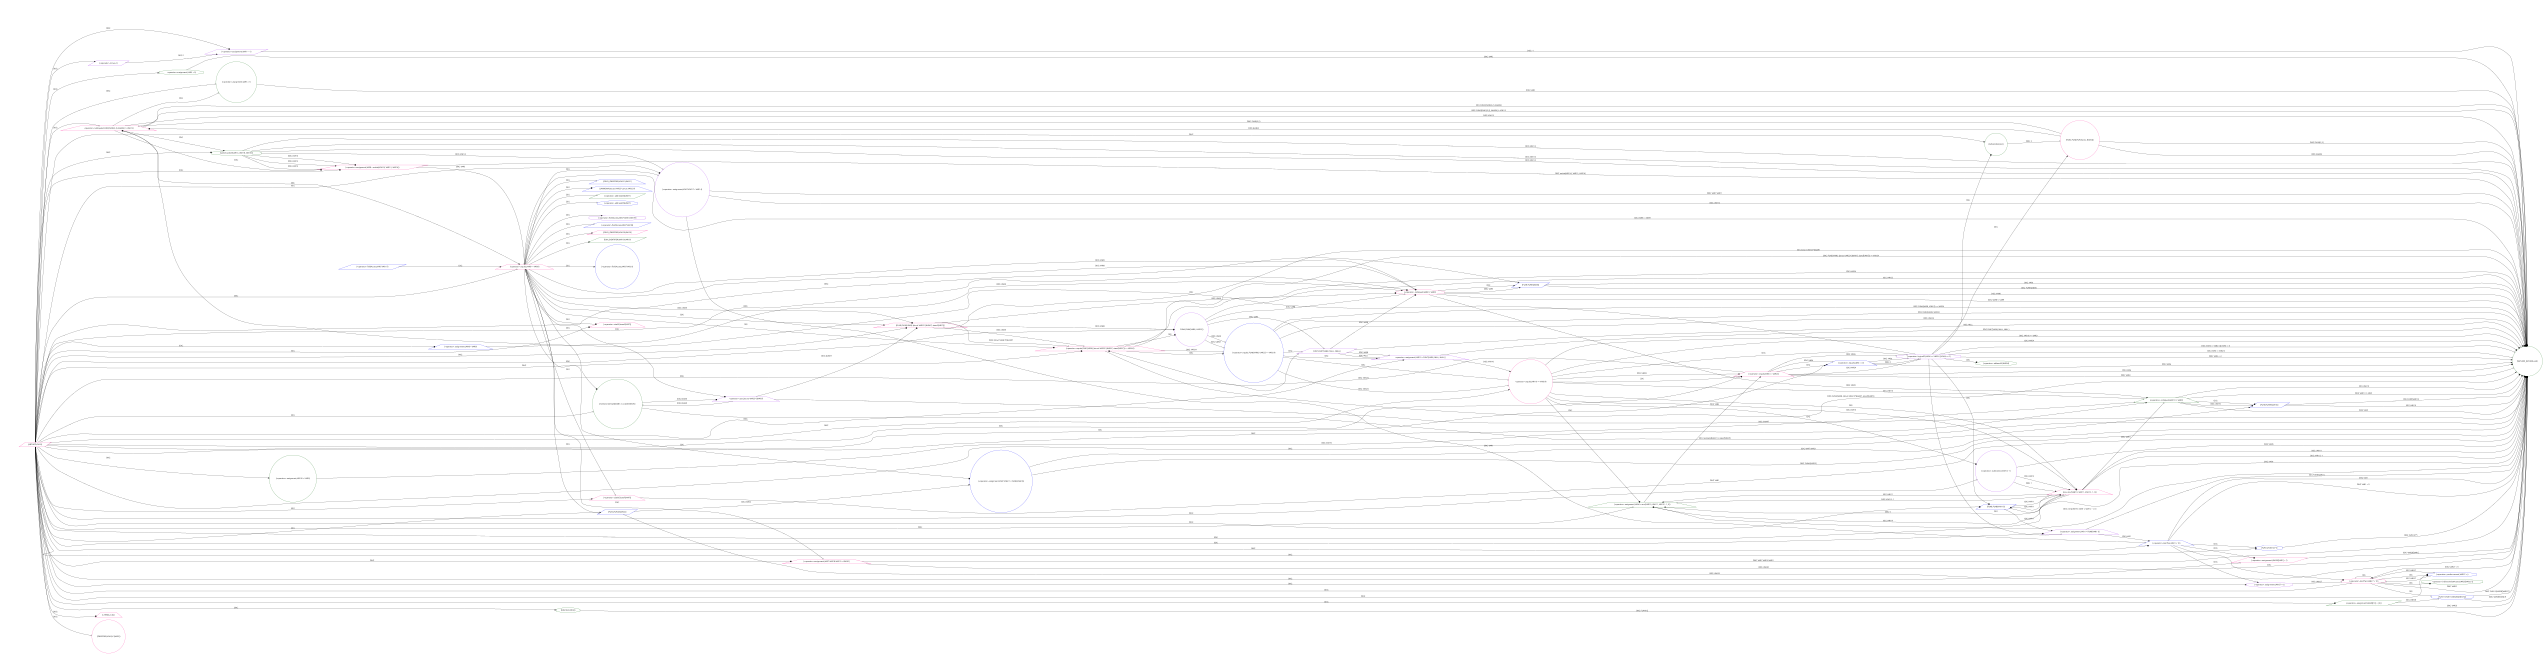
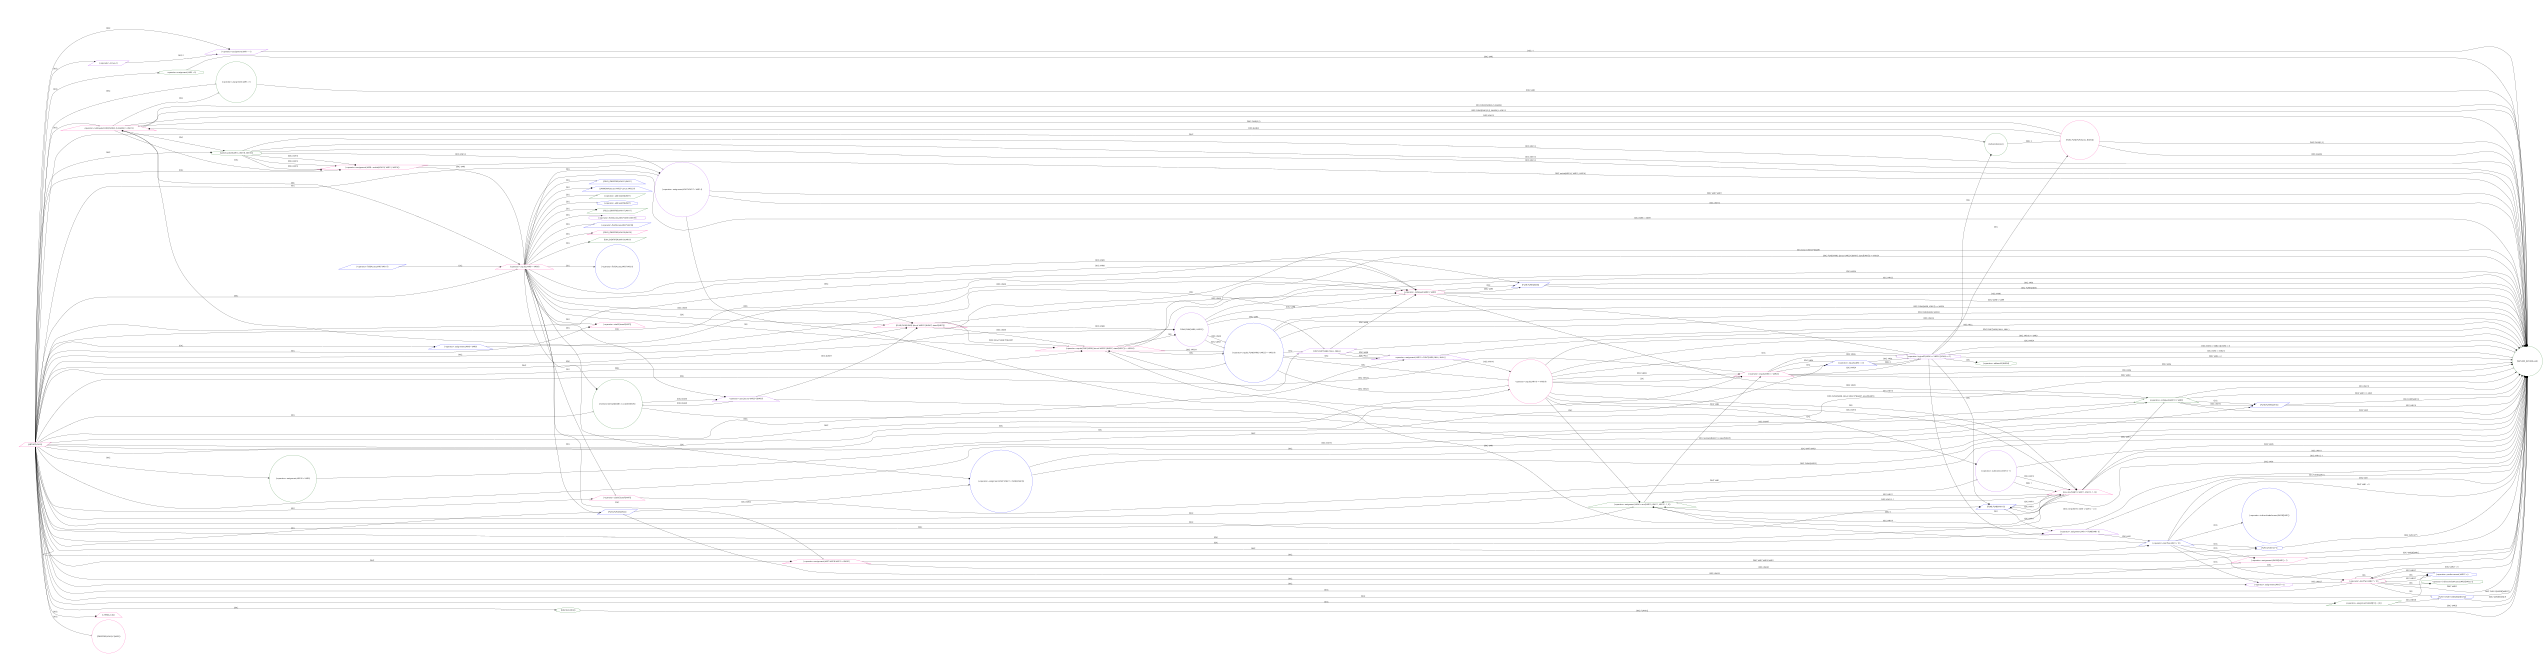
none -> (617, 211)
none -> (604, 370)
none -> (2269, 516)
